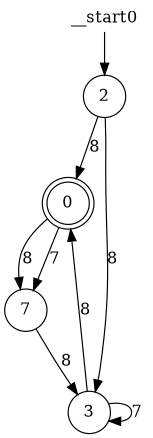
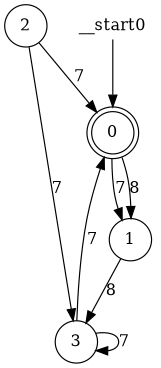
(105, 47) -> (113, 67)
(95, 147) -> (80, 77)
(113, 259) -> (58, 189)
(26, 310) -> (130, 240)
(86, 310) -> (93, 240)
